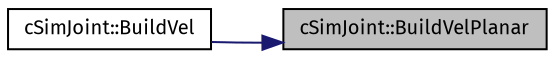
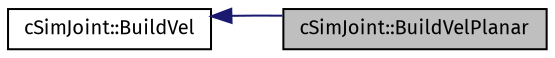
(237, 43) -> (257, 16)
